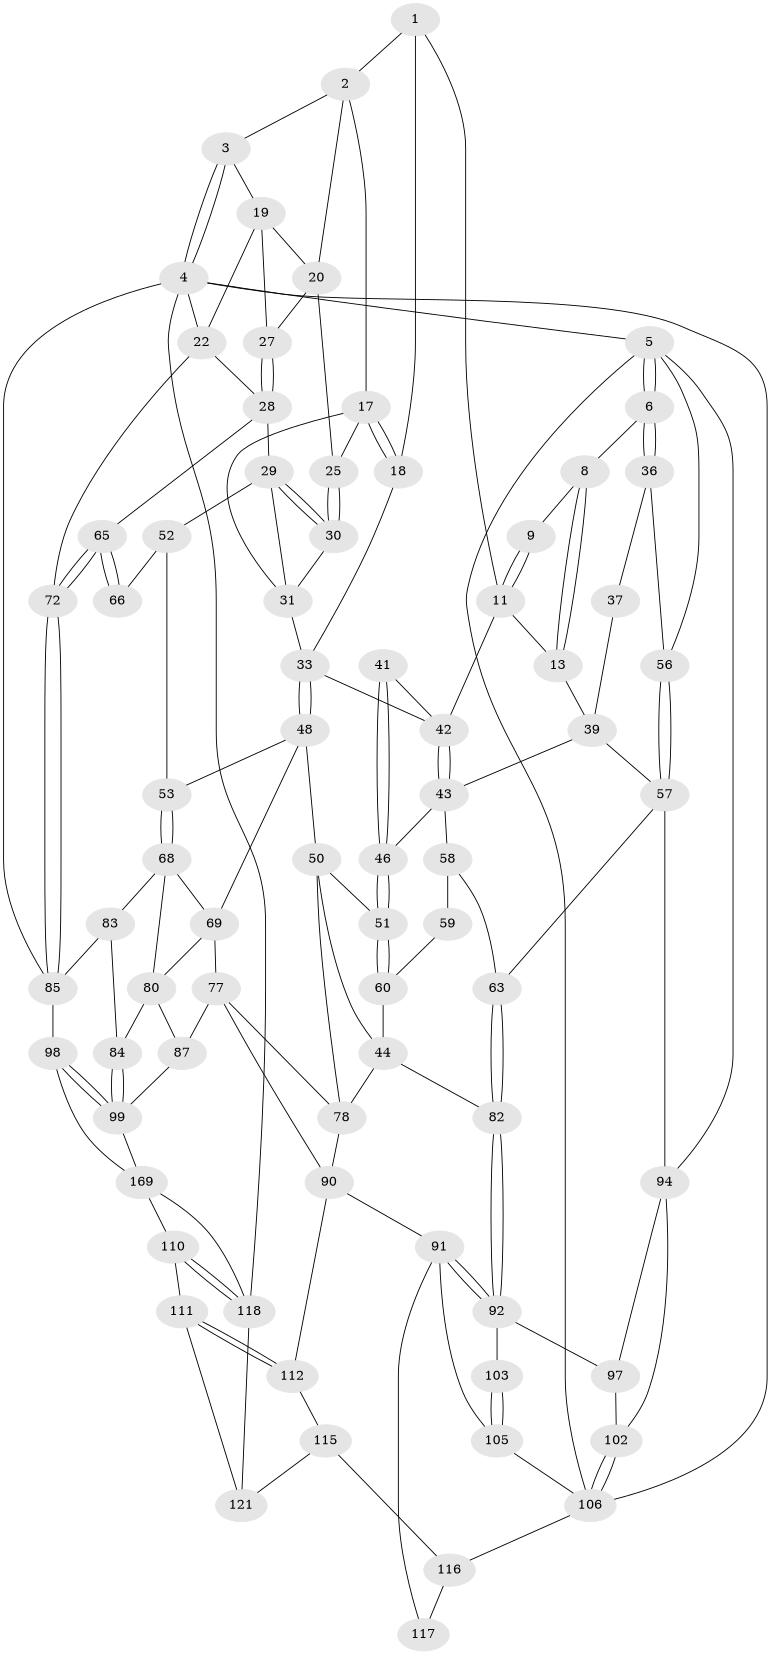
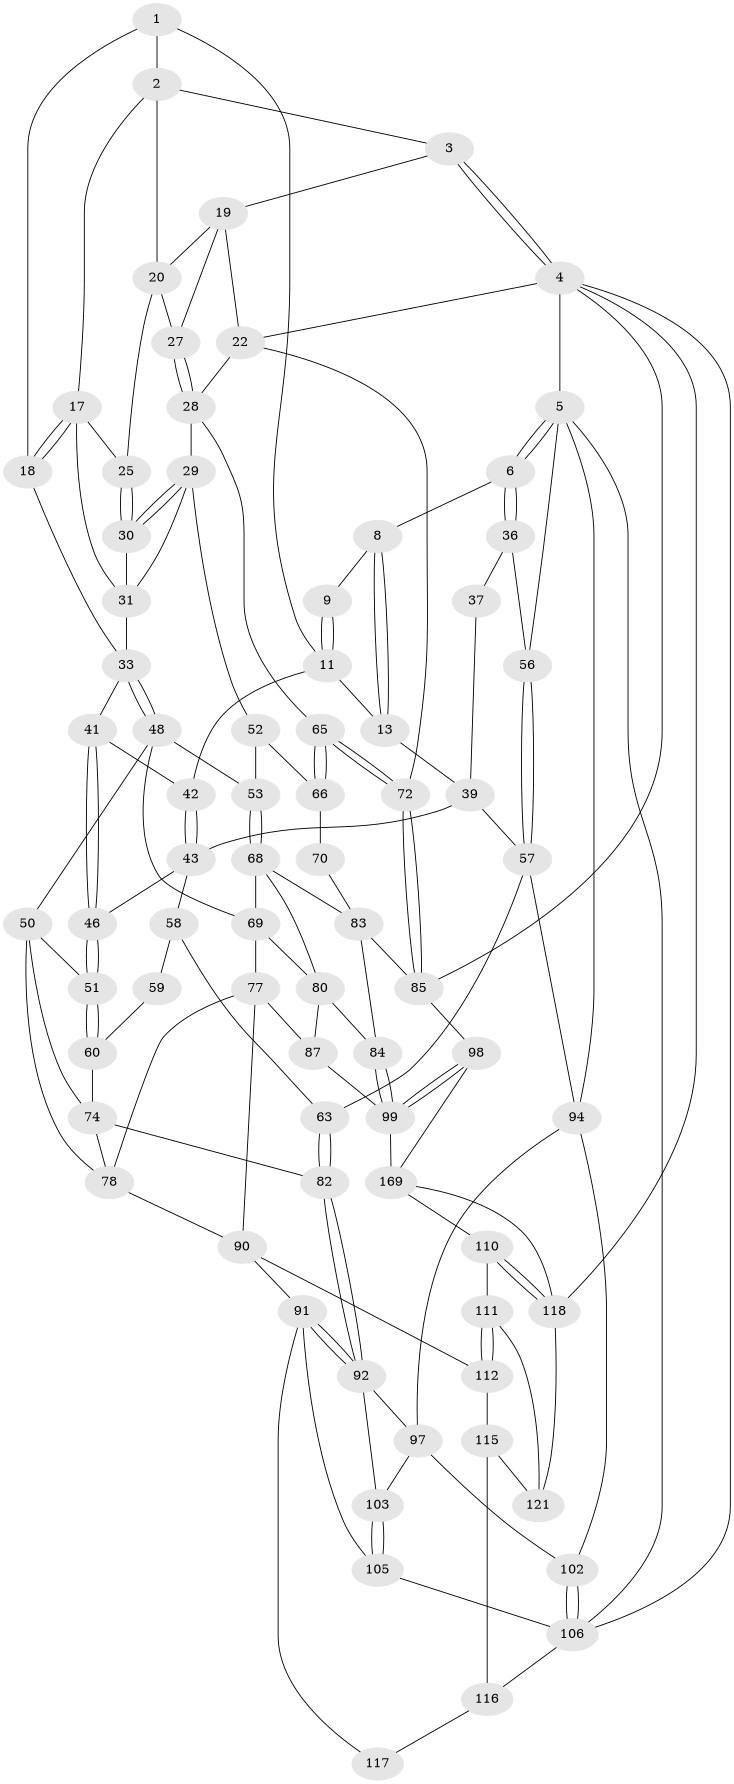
(372, 697) -> (109, 698)
none -> (320, 860)
(383, 1053) -> (92, 1118)
none -> (398, 1473)
